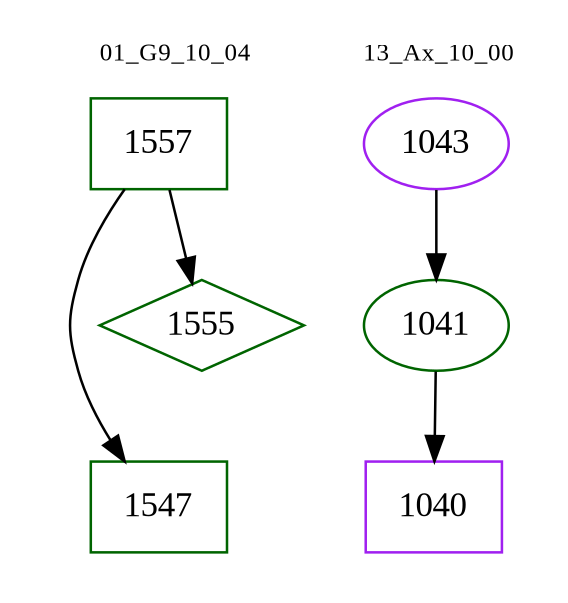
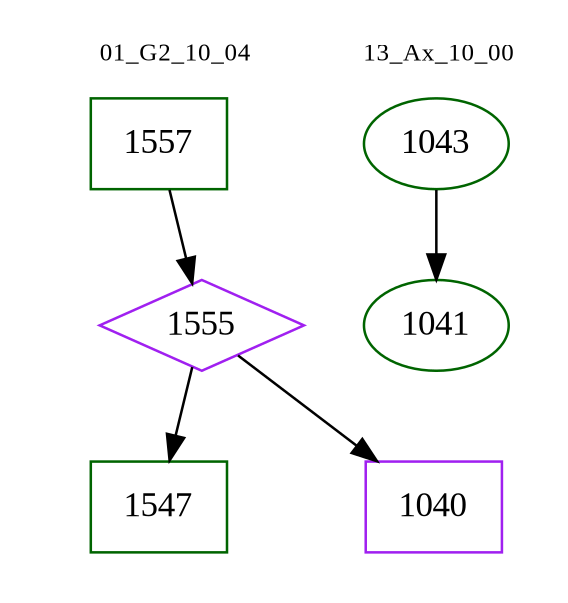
(177, 54) -> (177, 54)
(436, 144) -> (436, 144)
(71, 313) -> (184, 401)
(202, 325) -> (202, 325)
(435, 404) -> (297, 401)
